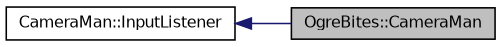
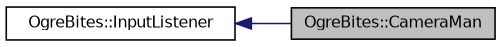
(121, 24) -> (121, 24)
